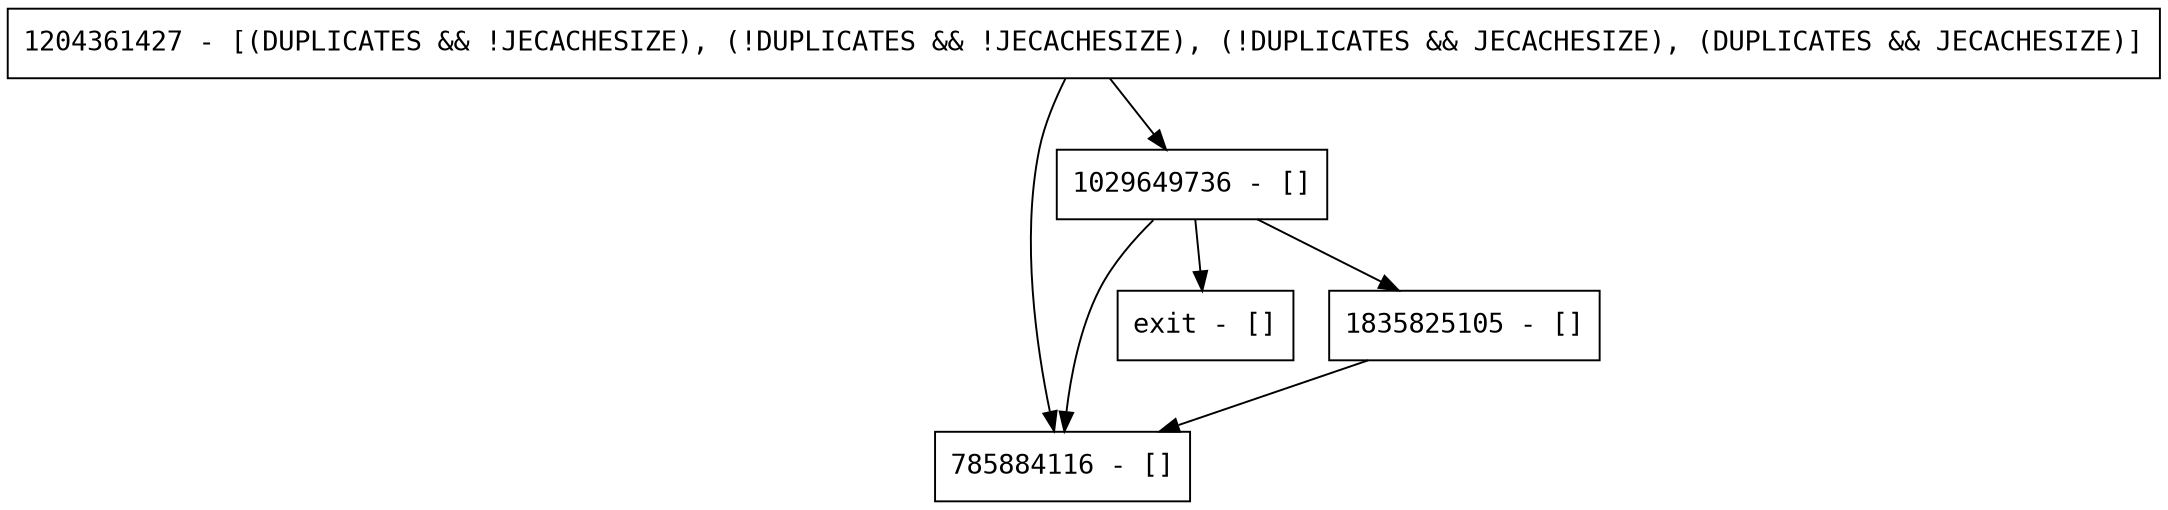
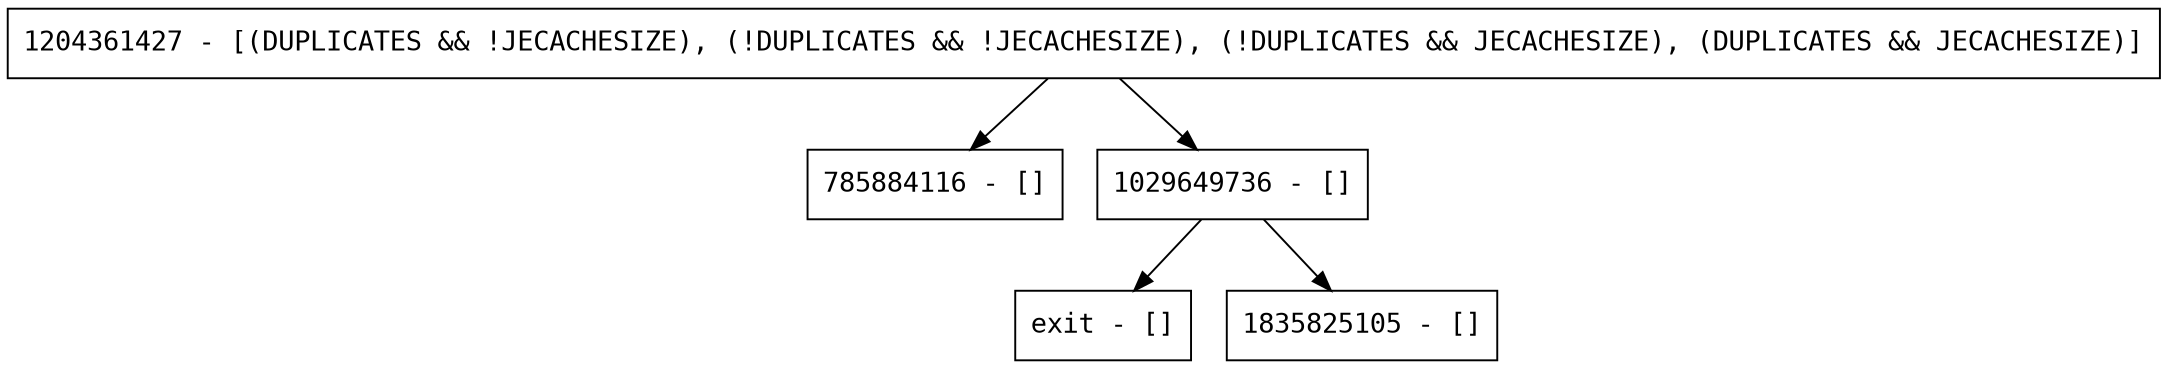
(1091, 307) -> none
(1273, 393) -> none
